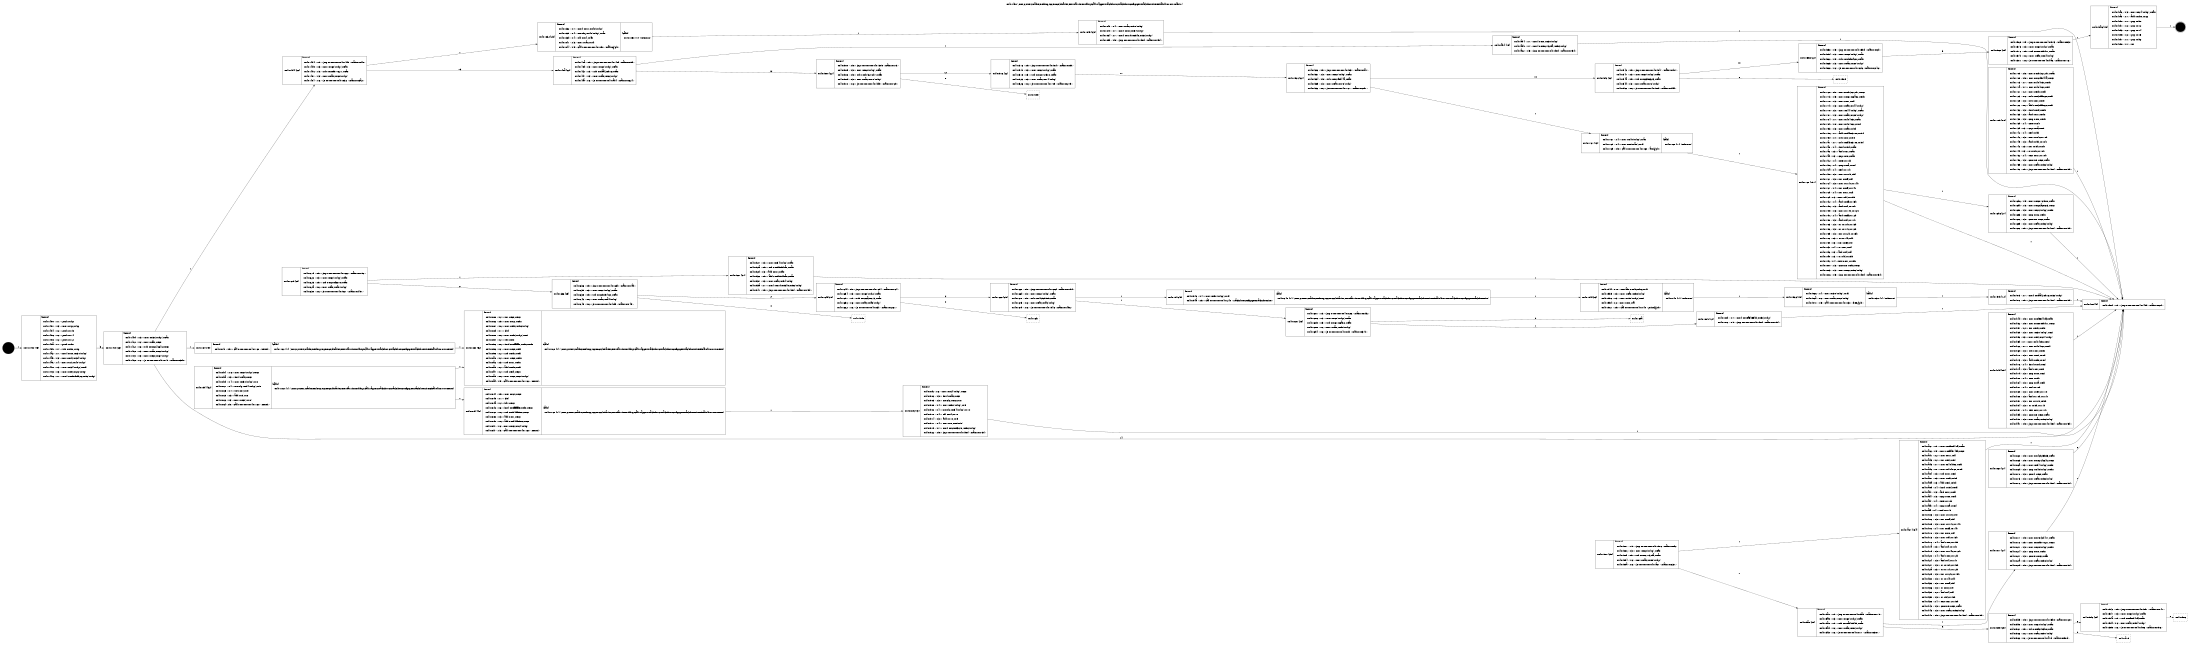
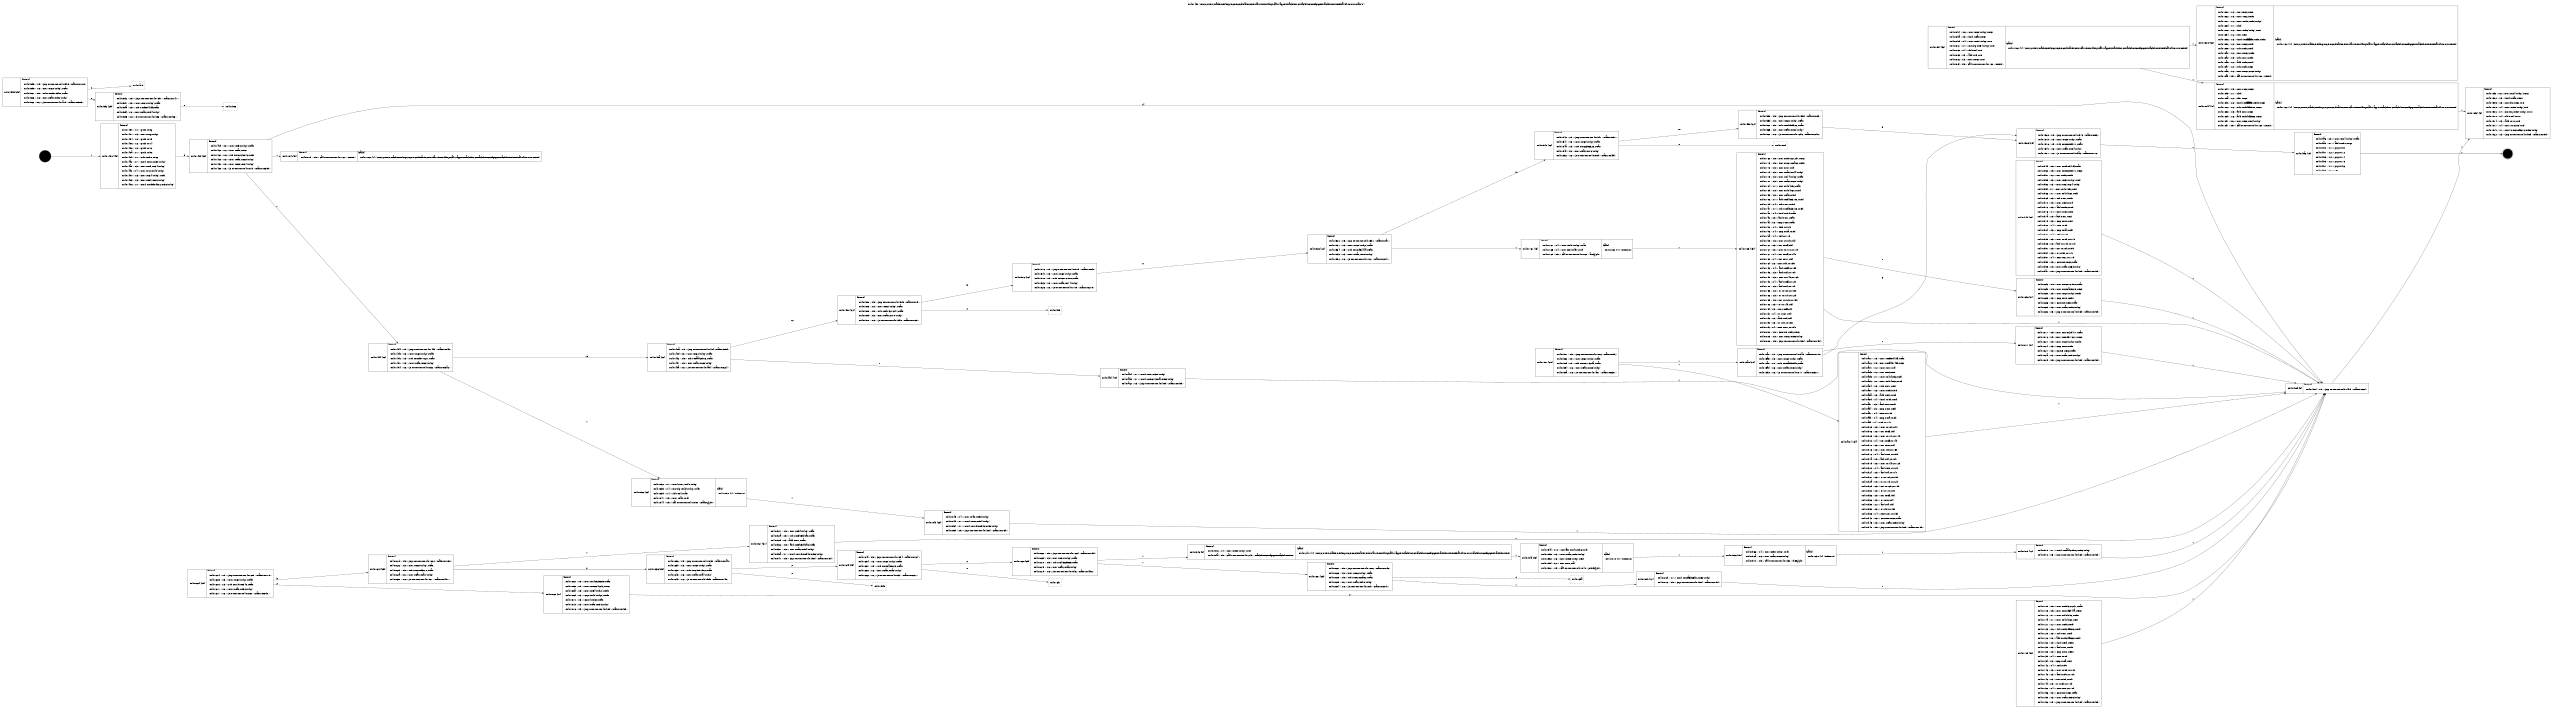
(459, 348) -> none
(1597, 432) -> (2414, 268)
none -> (231, 584)
(1935, 629) -> (1926, 238)
